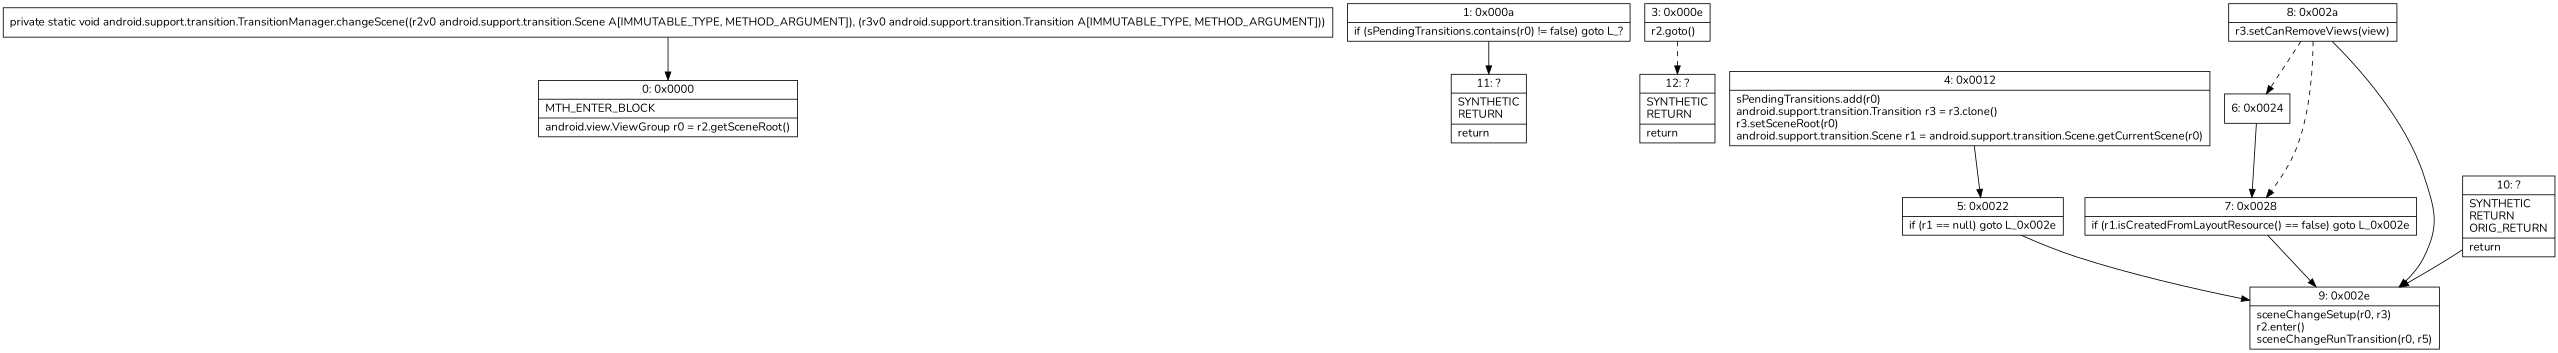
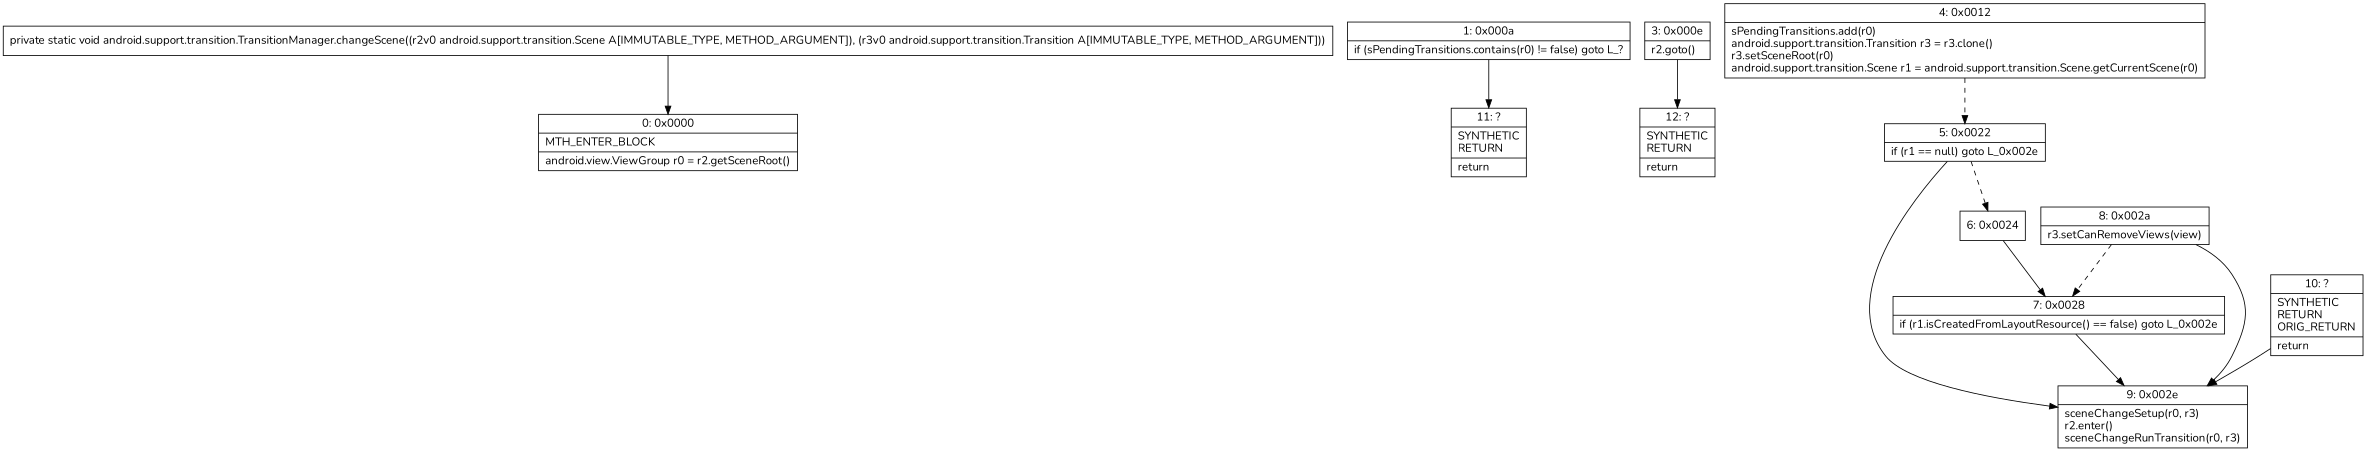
(1677, 54) -> (1677, 80)
(2286, 64) -> (1978, 182)
(1977, 168) -> (1965, 97)
(2345, 339) -> (2153, 438)
